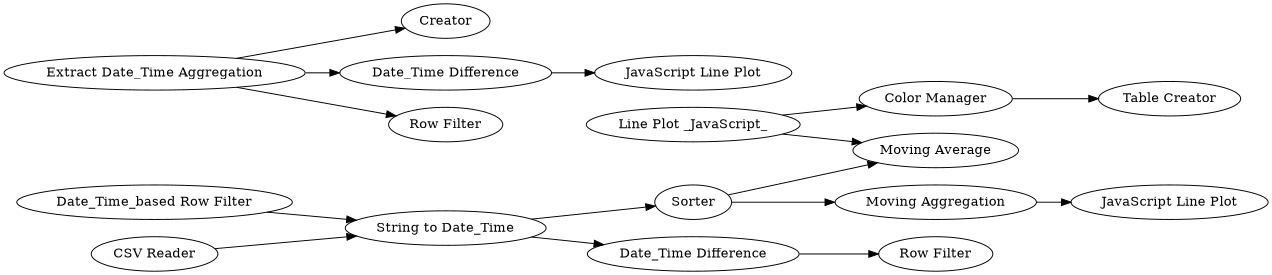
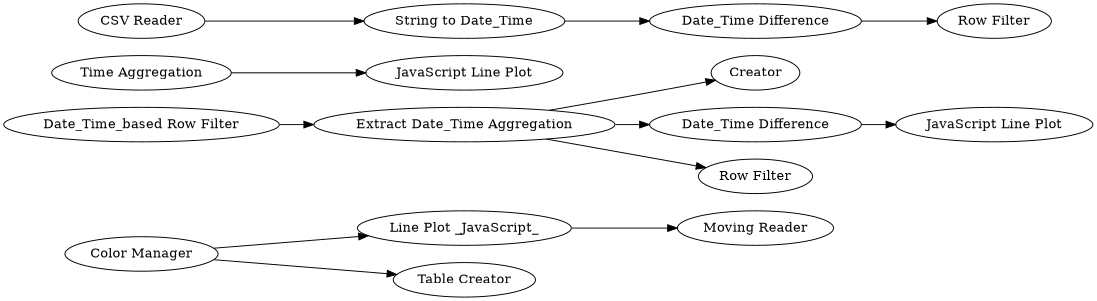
(820, 111) -> (286, 242)
(936, 150) -> (755, 228)
(693, 202) -> none
(936, 202) -> (141, 73)
(307, 216) -> (292, 125)
